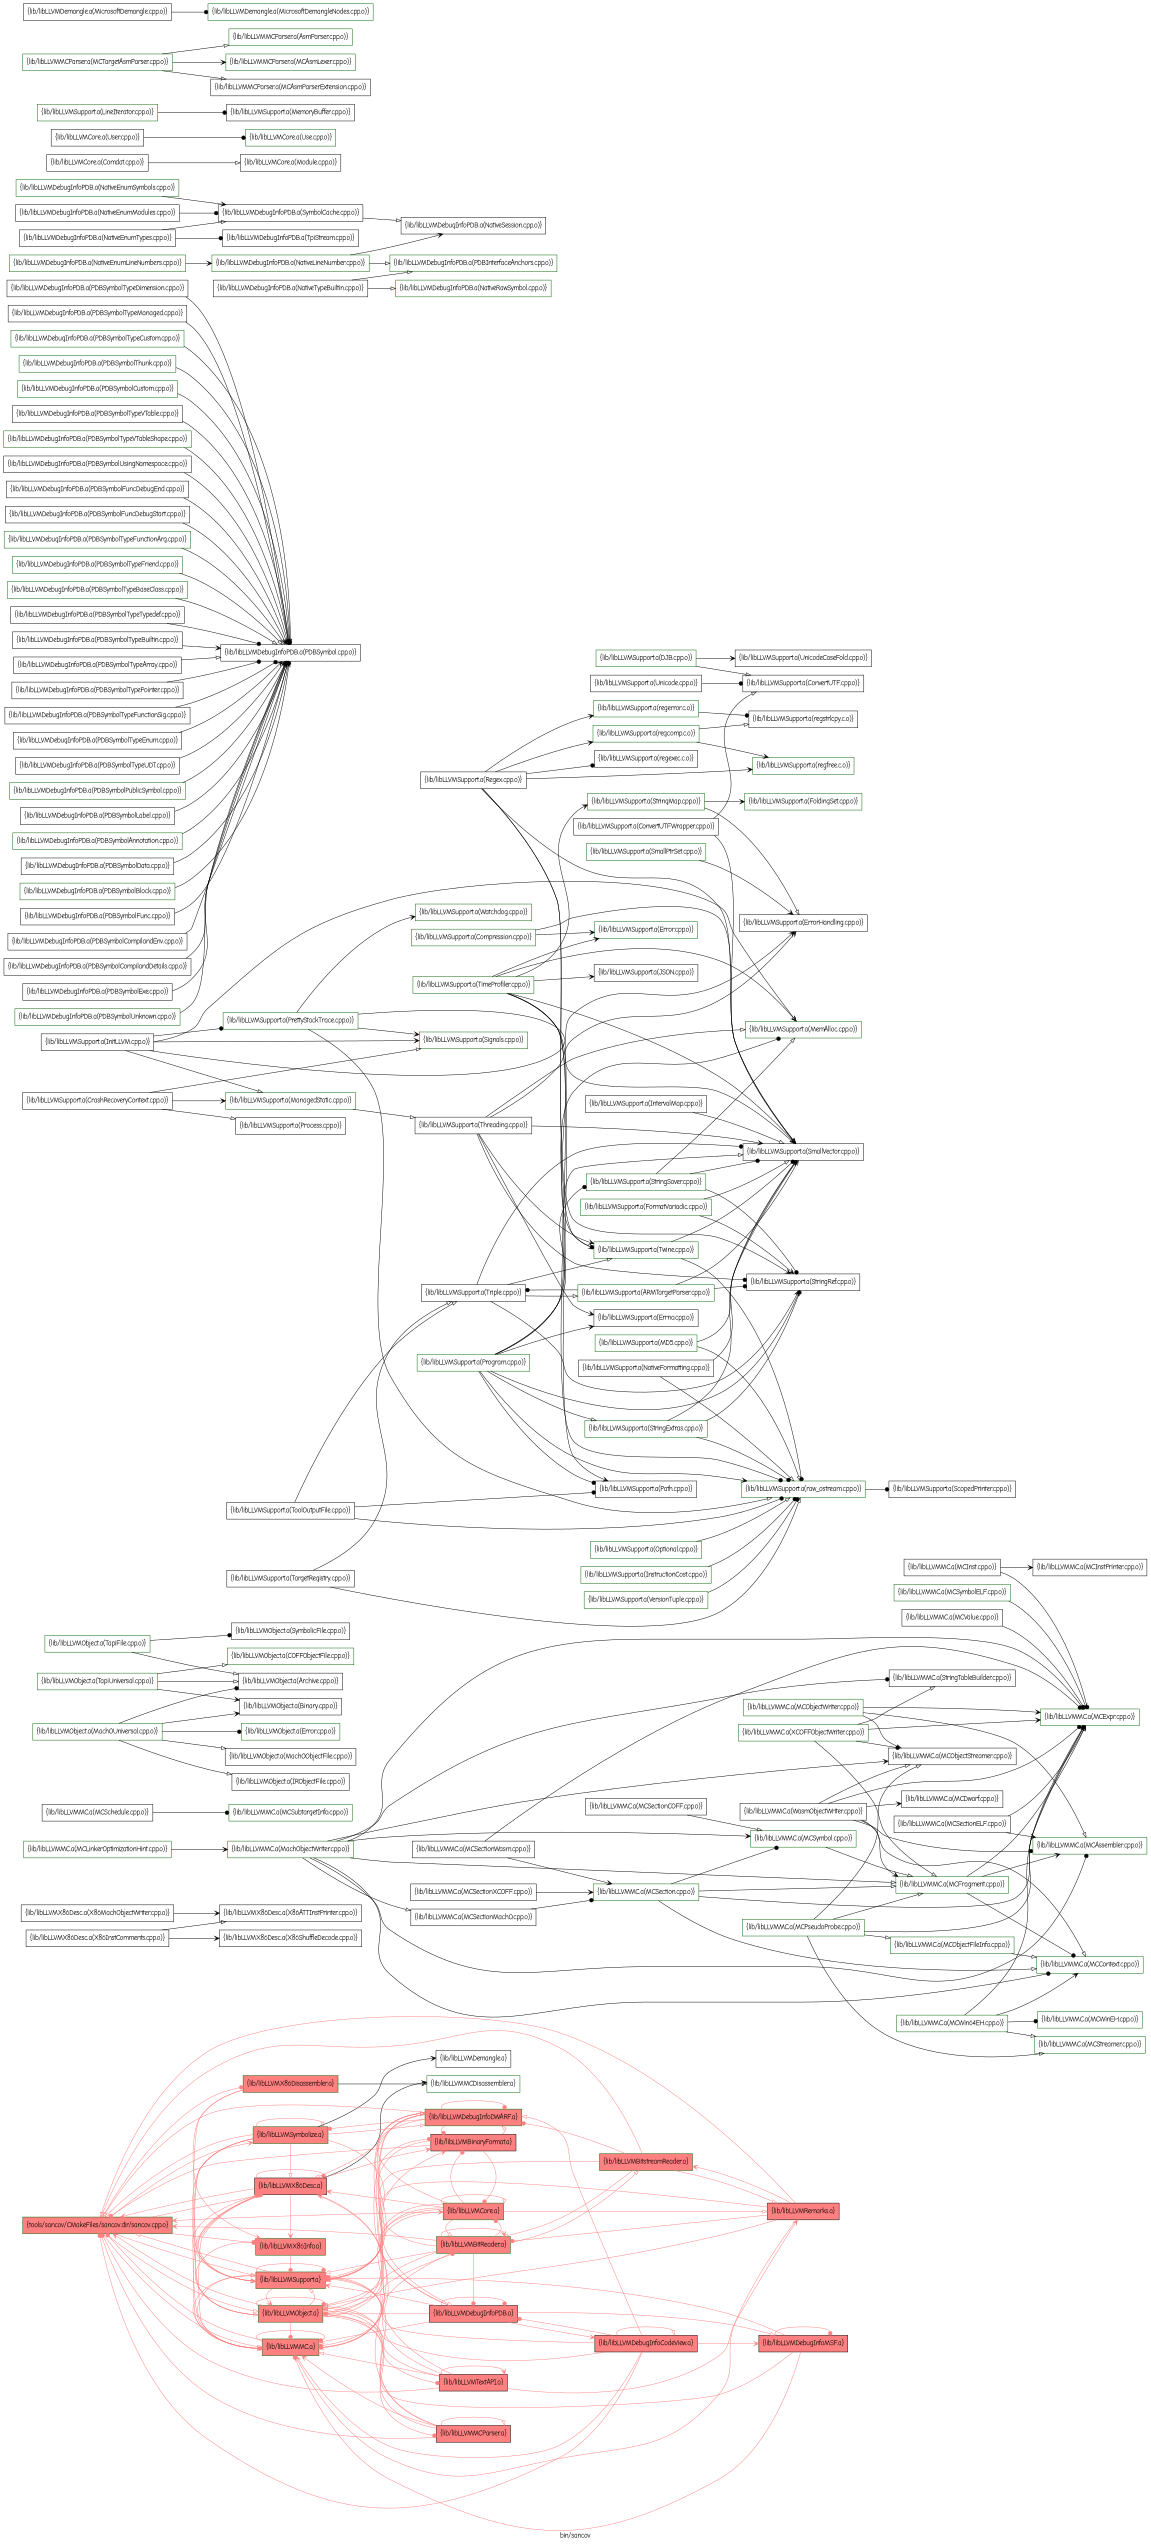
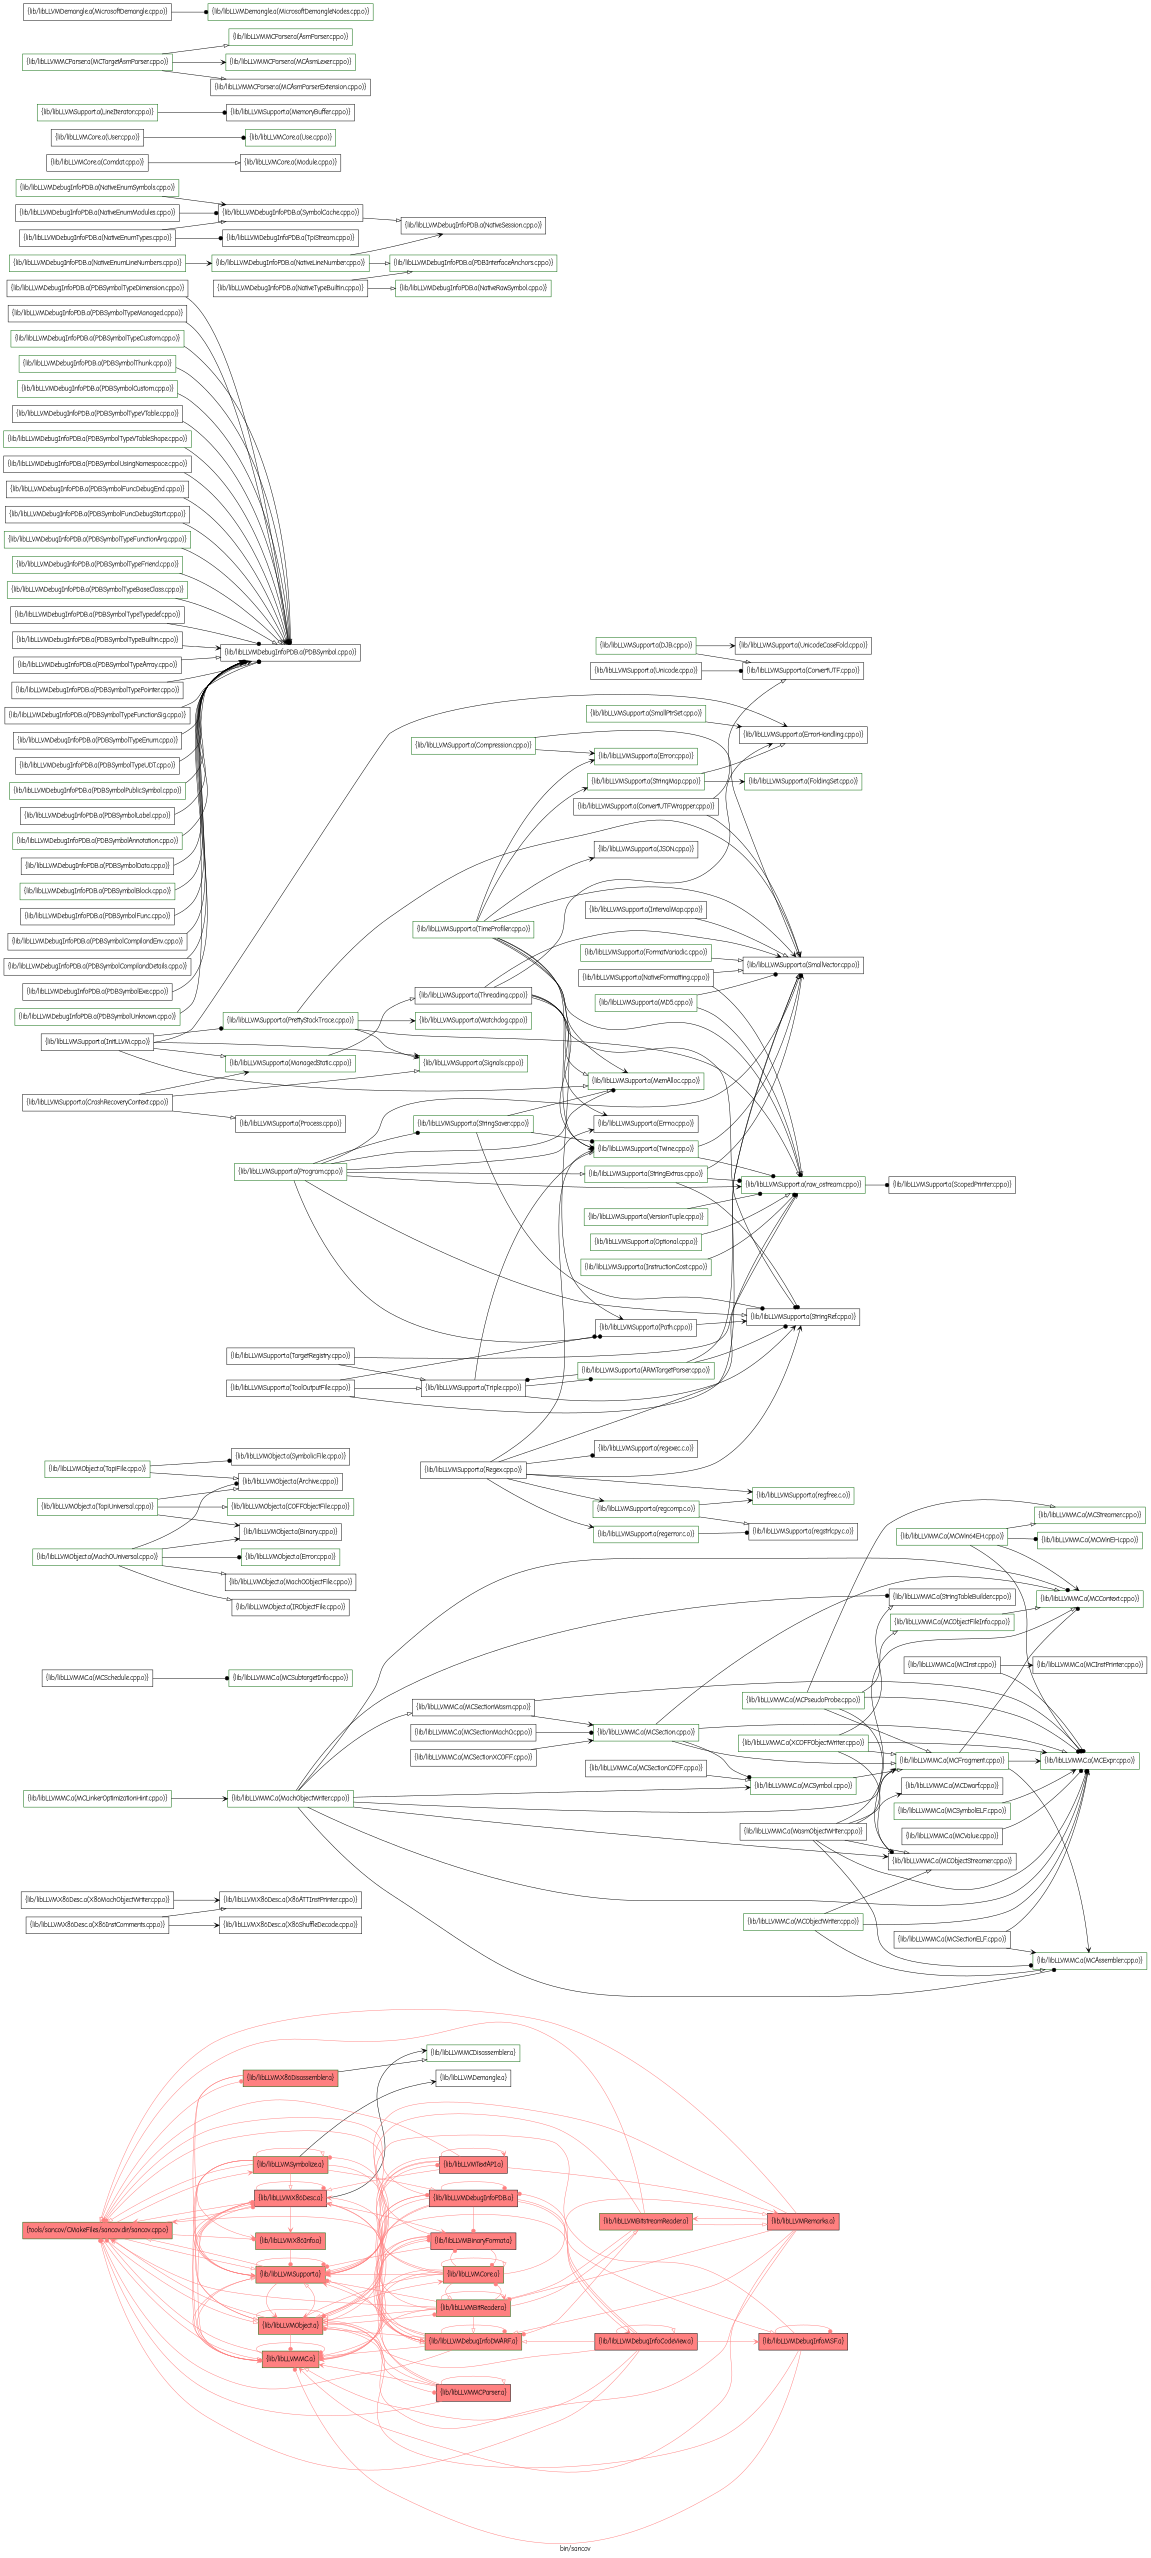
(574, 1154) -> none
(723, 1167) -> (562, 1137)
(752, 1241) -> (719, 1323)
(549, 1296) -> (557, 1383)
(352, 1888) -> (348, 1745)
none -> (271, 2119)
(212, 2252) -> (378, 2280)
none -> (664, 2299)
